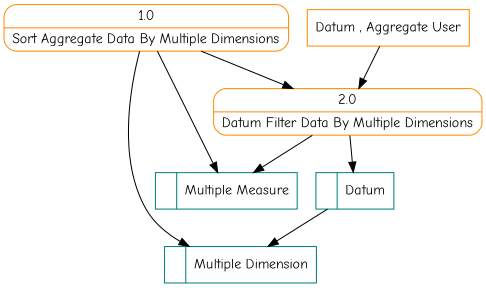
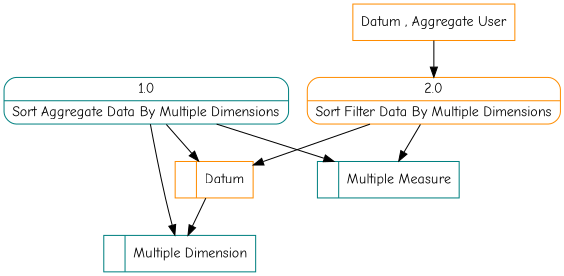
(146, 28) -> (146, 101)
(242, 68) -> (179, 139)
(348, 123) -> (434, 112)
(355, 191) -> (214, 180)
